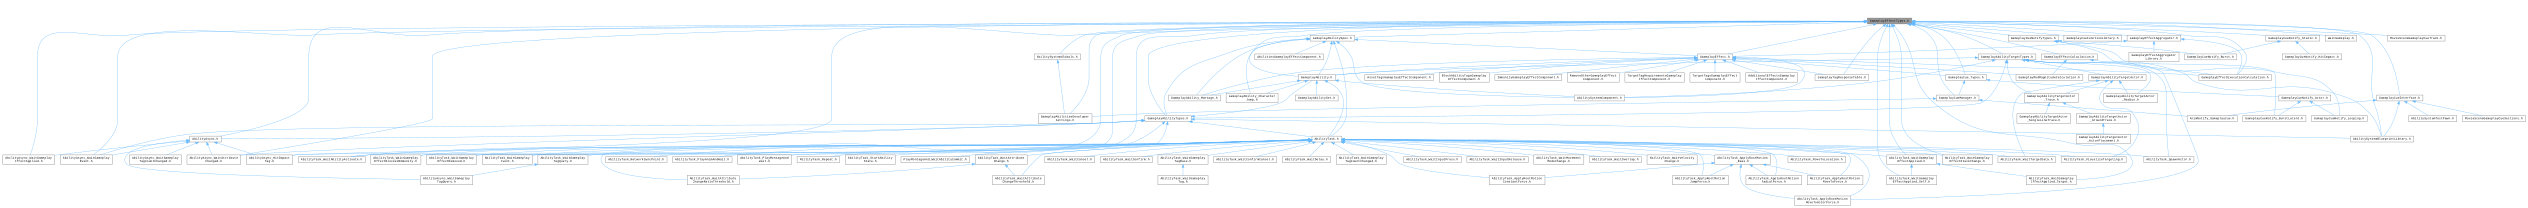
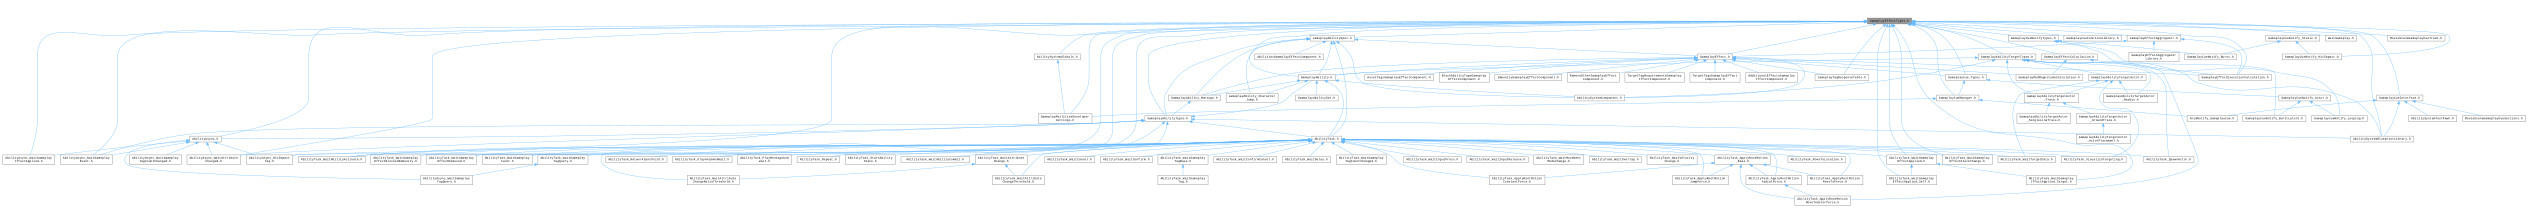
(2152, 30) -> (2337, 28)
(1610, 114) -> (1180, 109)
(1628, 142) -> (1800, 191)
(935, 160) -> (935, 160)
